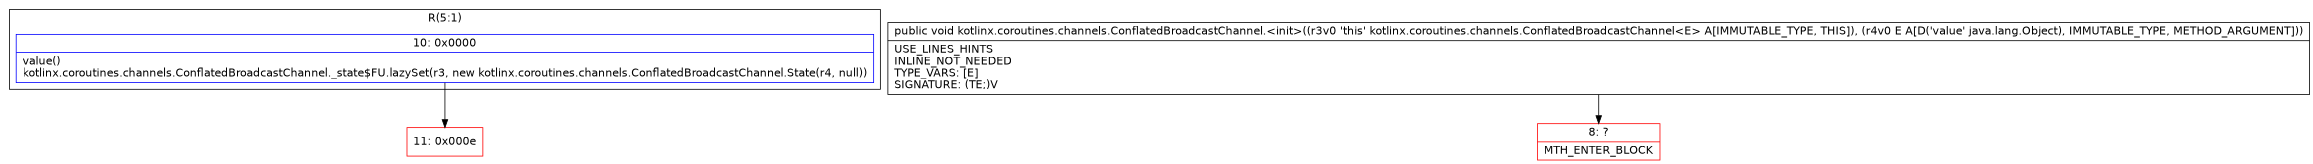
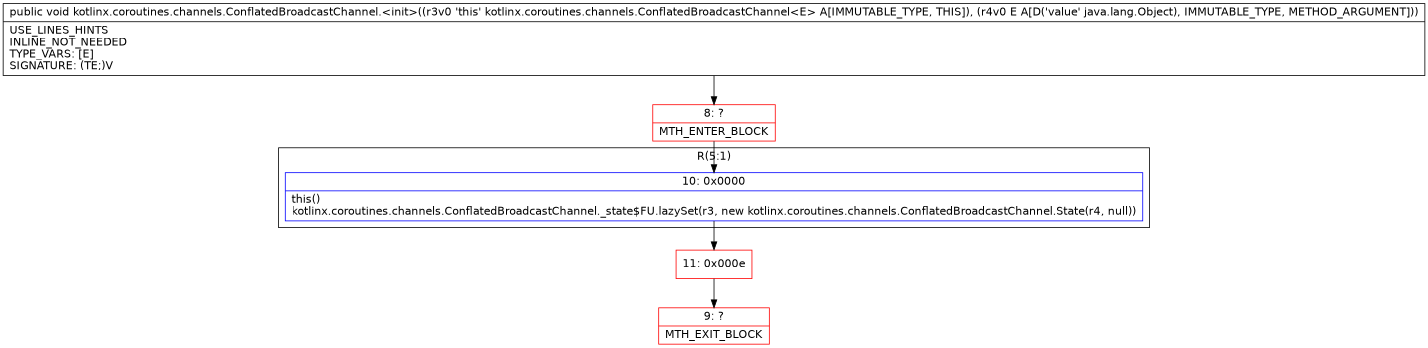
(42, 61) -> (306, 200)
none -> (714, 153)
none -> (714, 326)
